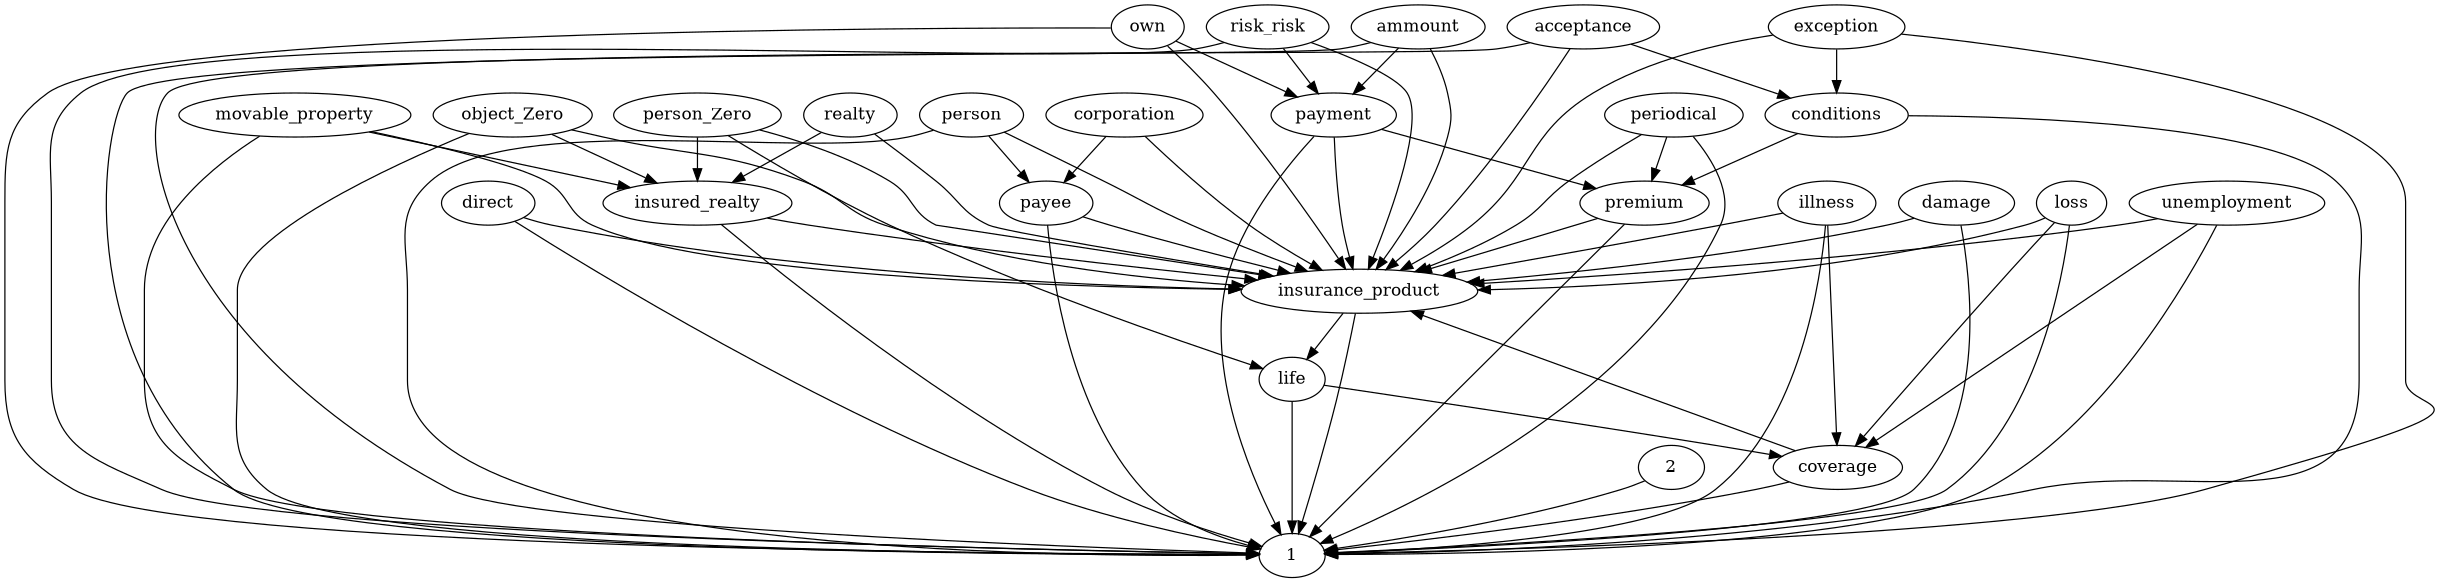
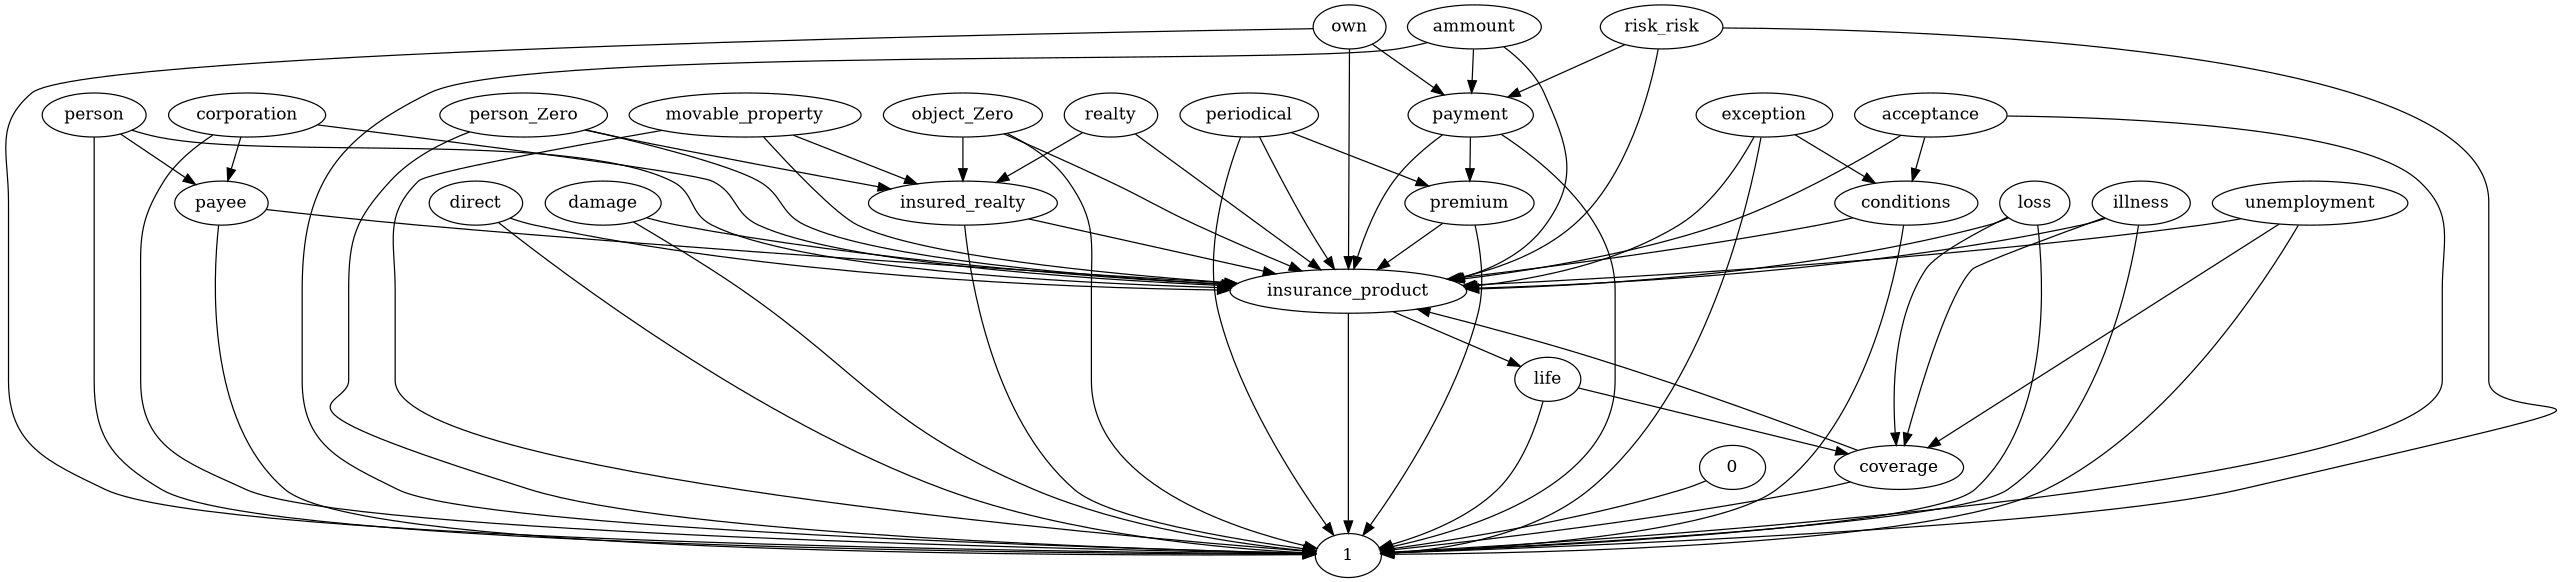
(1746, 157) -> (1657, 252)
(982, 266) -> (638, 511)
(1671, 467) -> (1733, 467)
none -> (555, 527)
